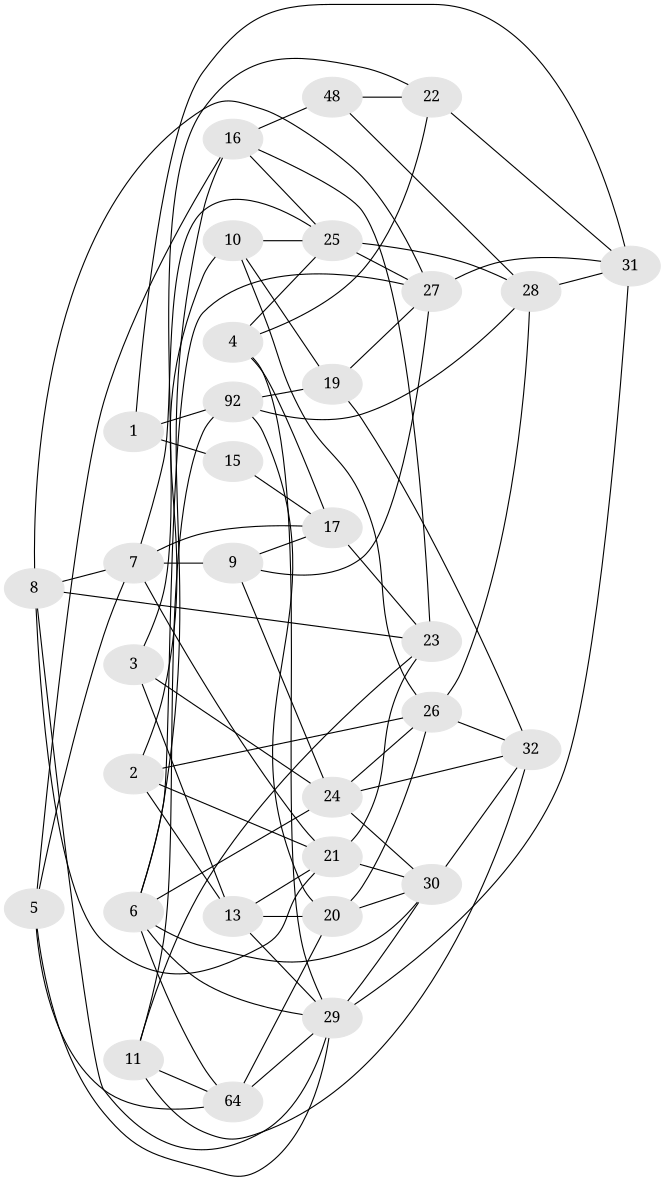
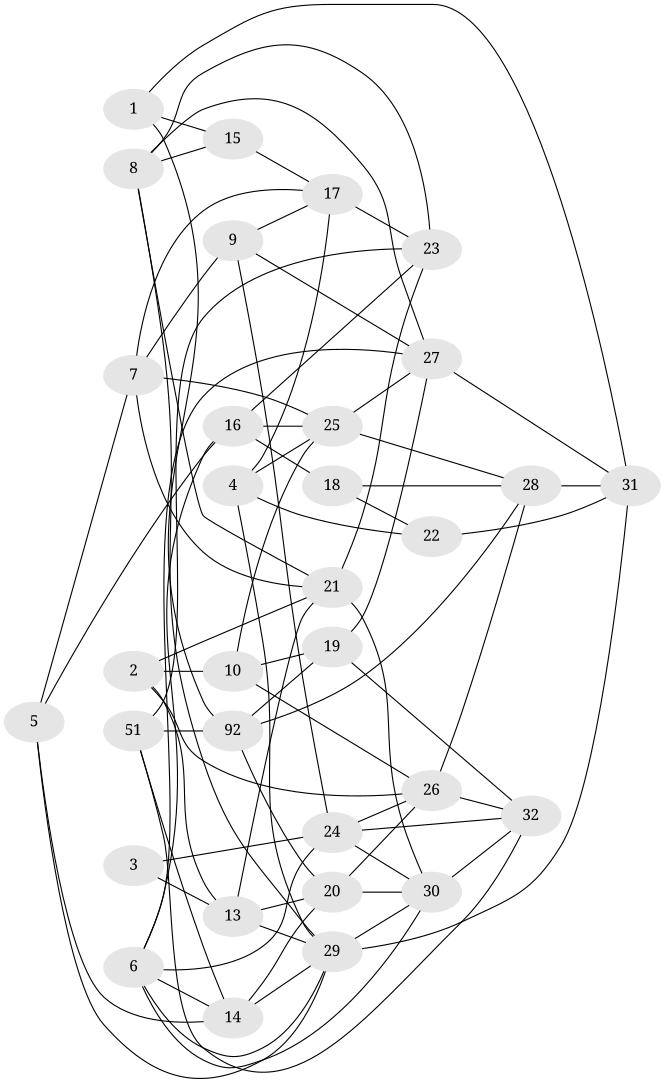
(332, 97) -> (332, 486)
(170, 264) -> none
(84, 576) -> (183, 154)
(134, 1060) -> (134, 731)
(233, 1102) -> (233, 1018)
